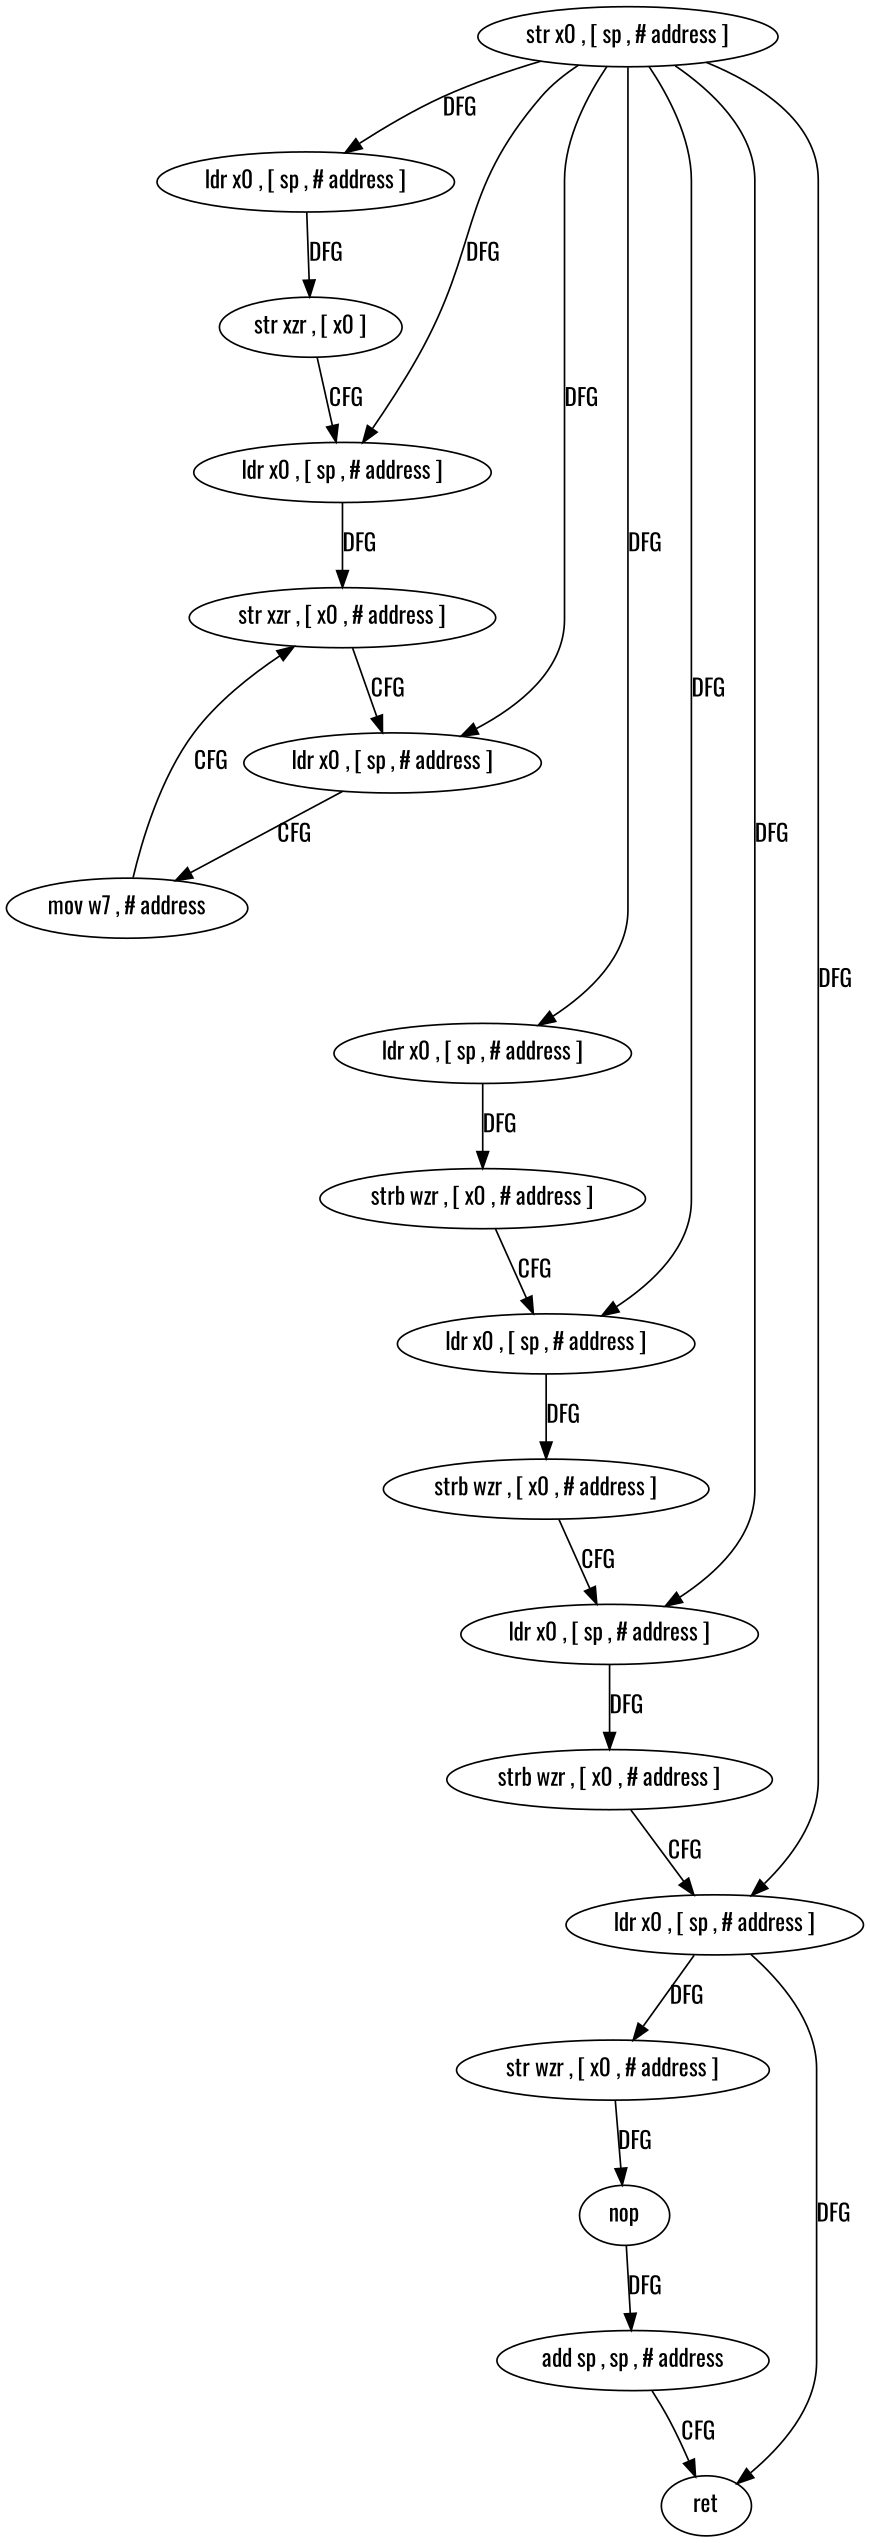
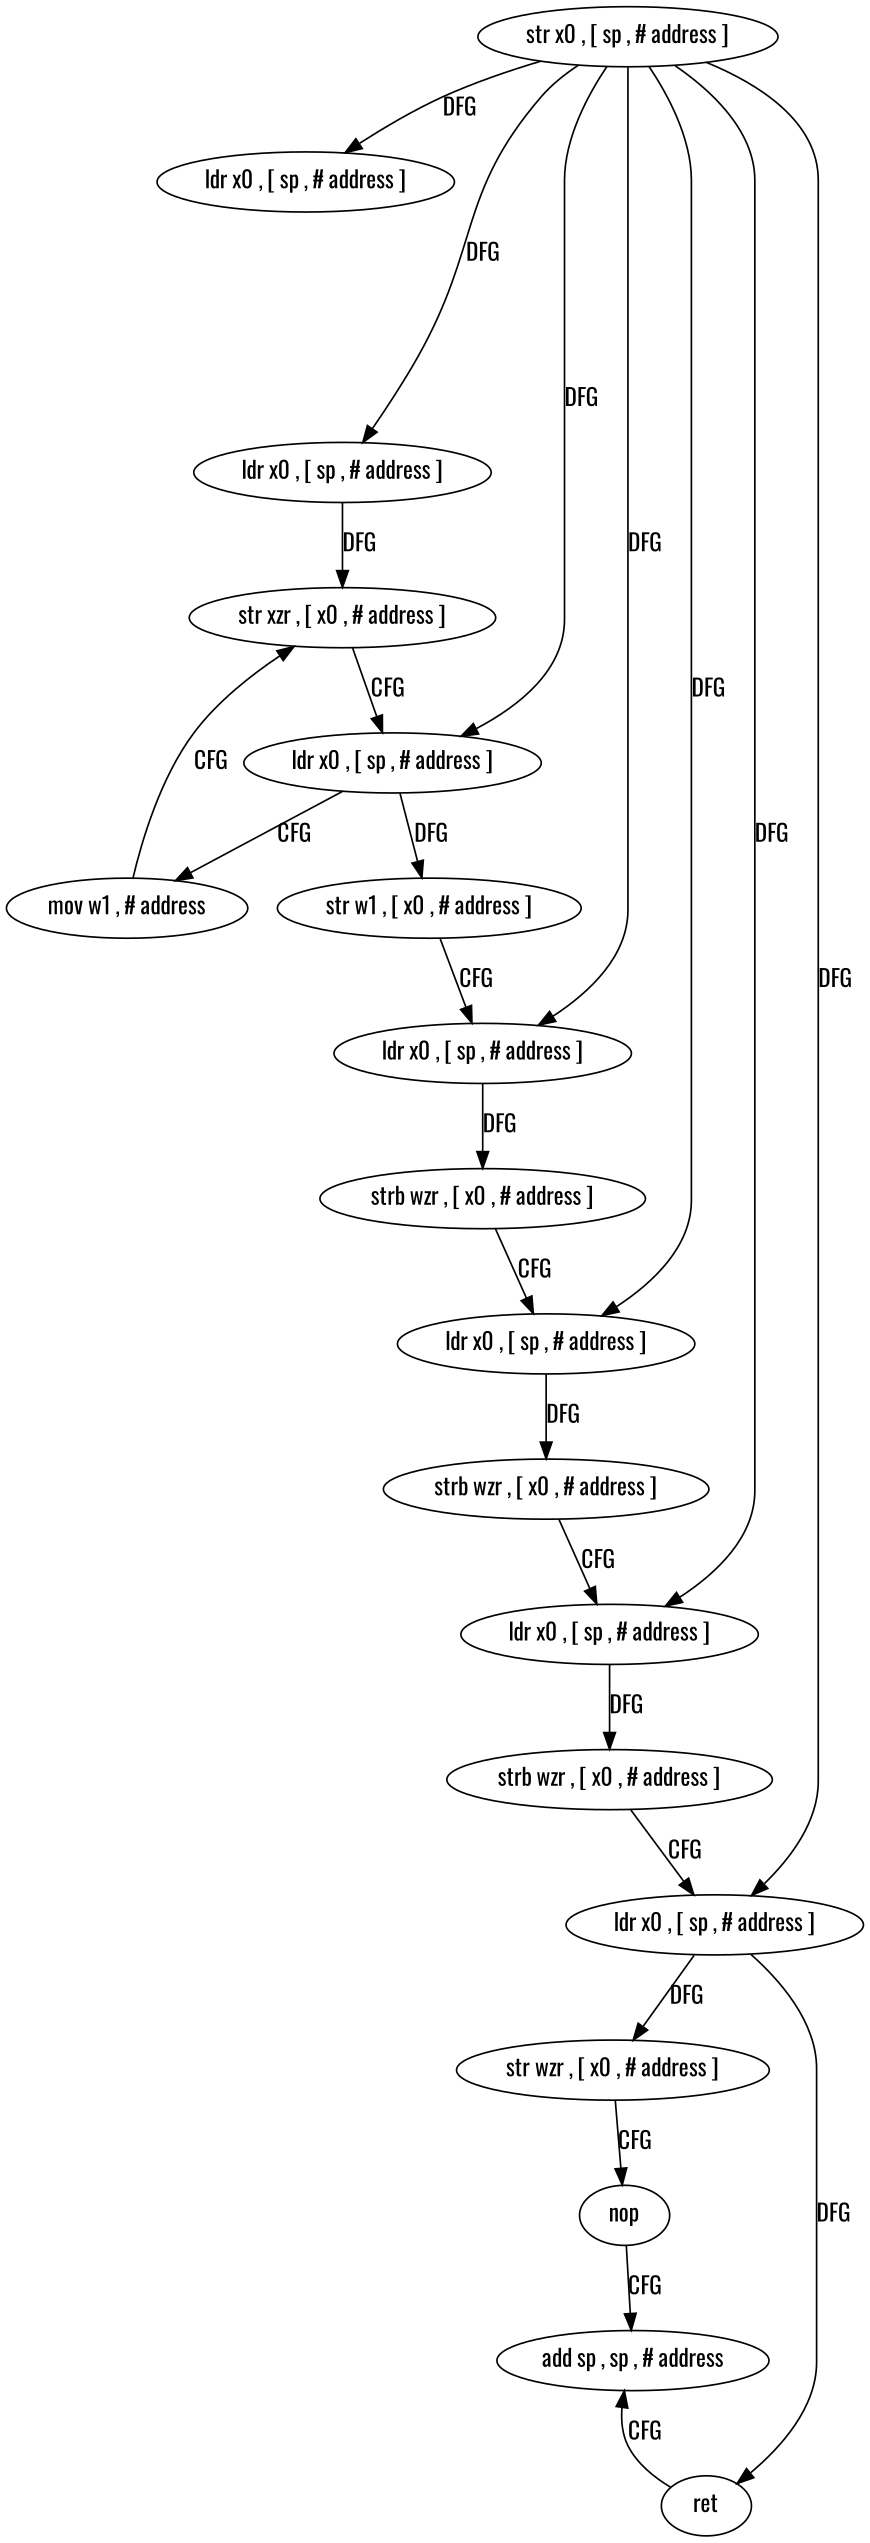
(311, 327) -> none
(127, 908) -> (127, 908)
none -> (429, 908)
(635, 2143) -> (635, 2143)
(645, 2288) -> (645, 2288)
(672, 2425) -> (633, 2455)
